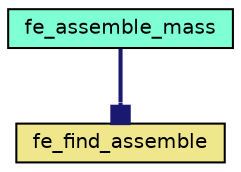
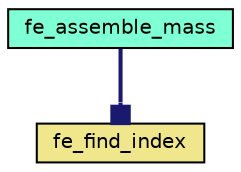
(121, 143) -> (121, 143)
